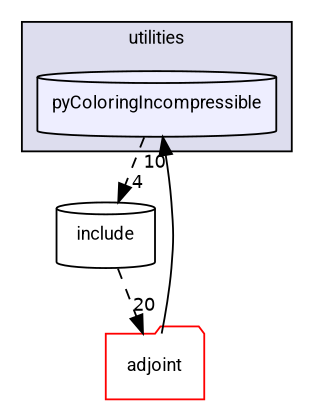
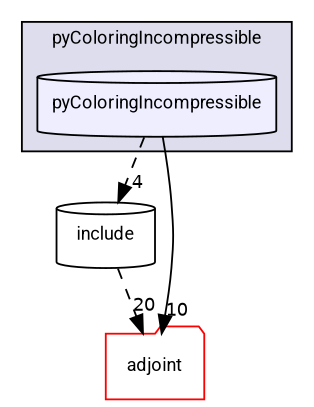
(157, 39) -> (157, 39)
(173, 245) -> (173, 226)
